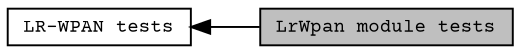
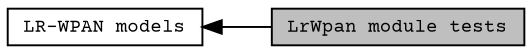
(99, 27) -> (105, 27)
